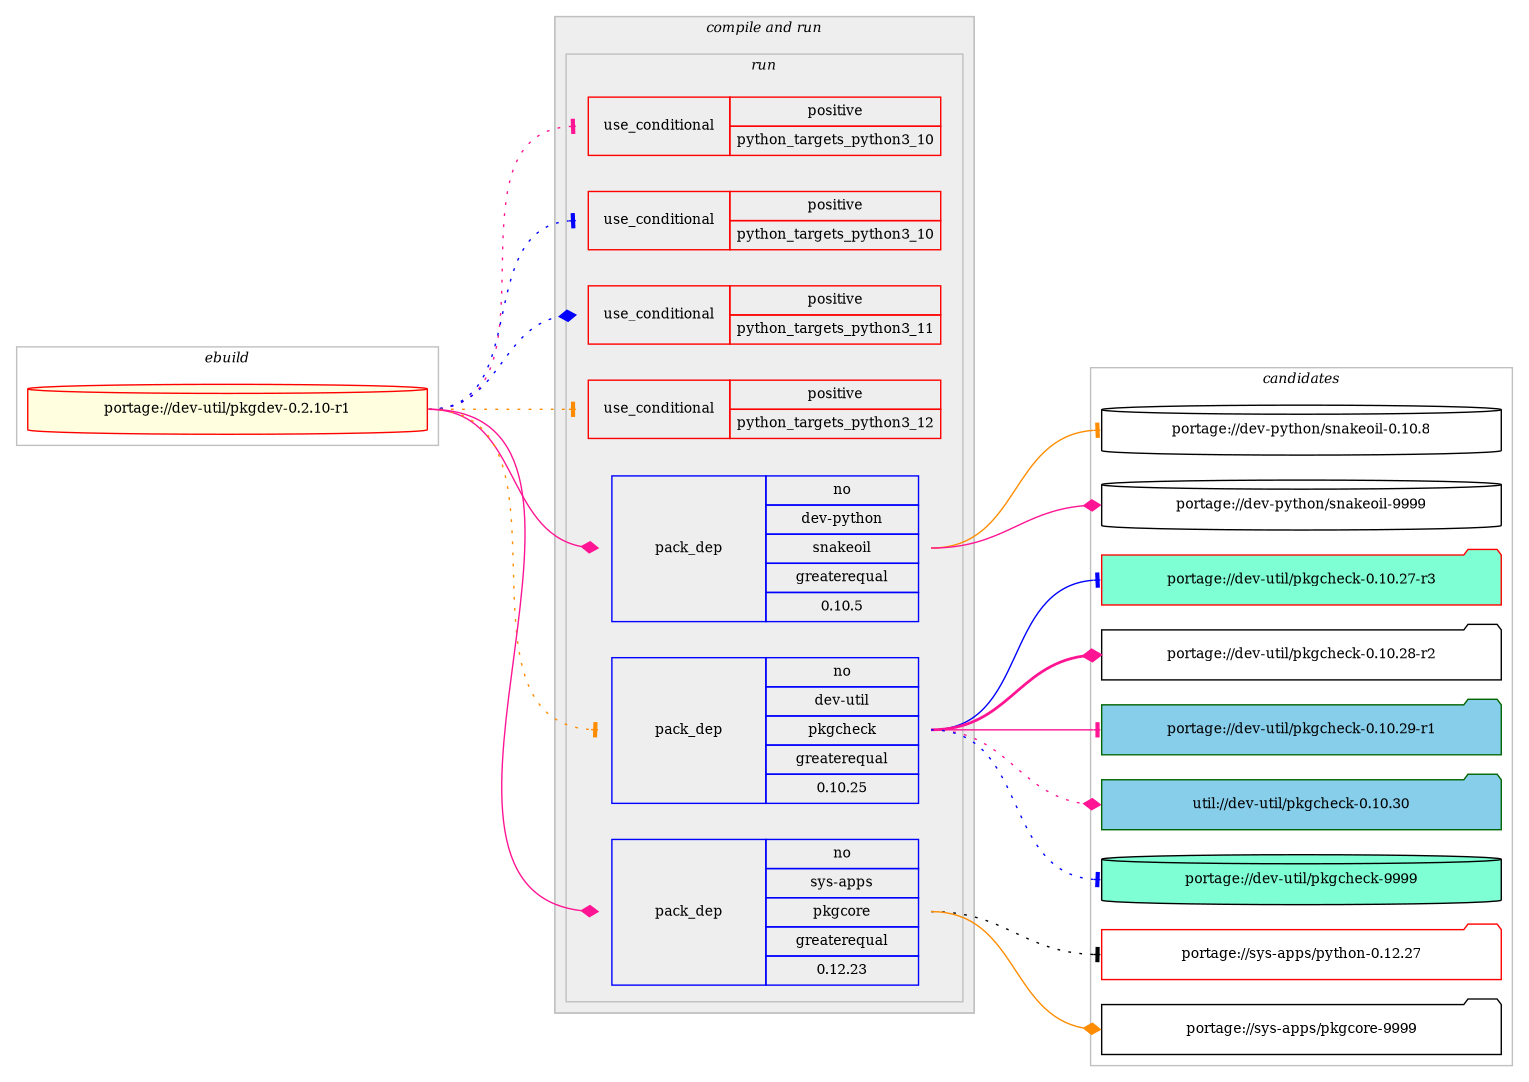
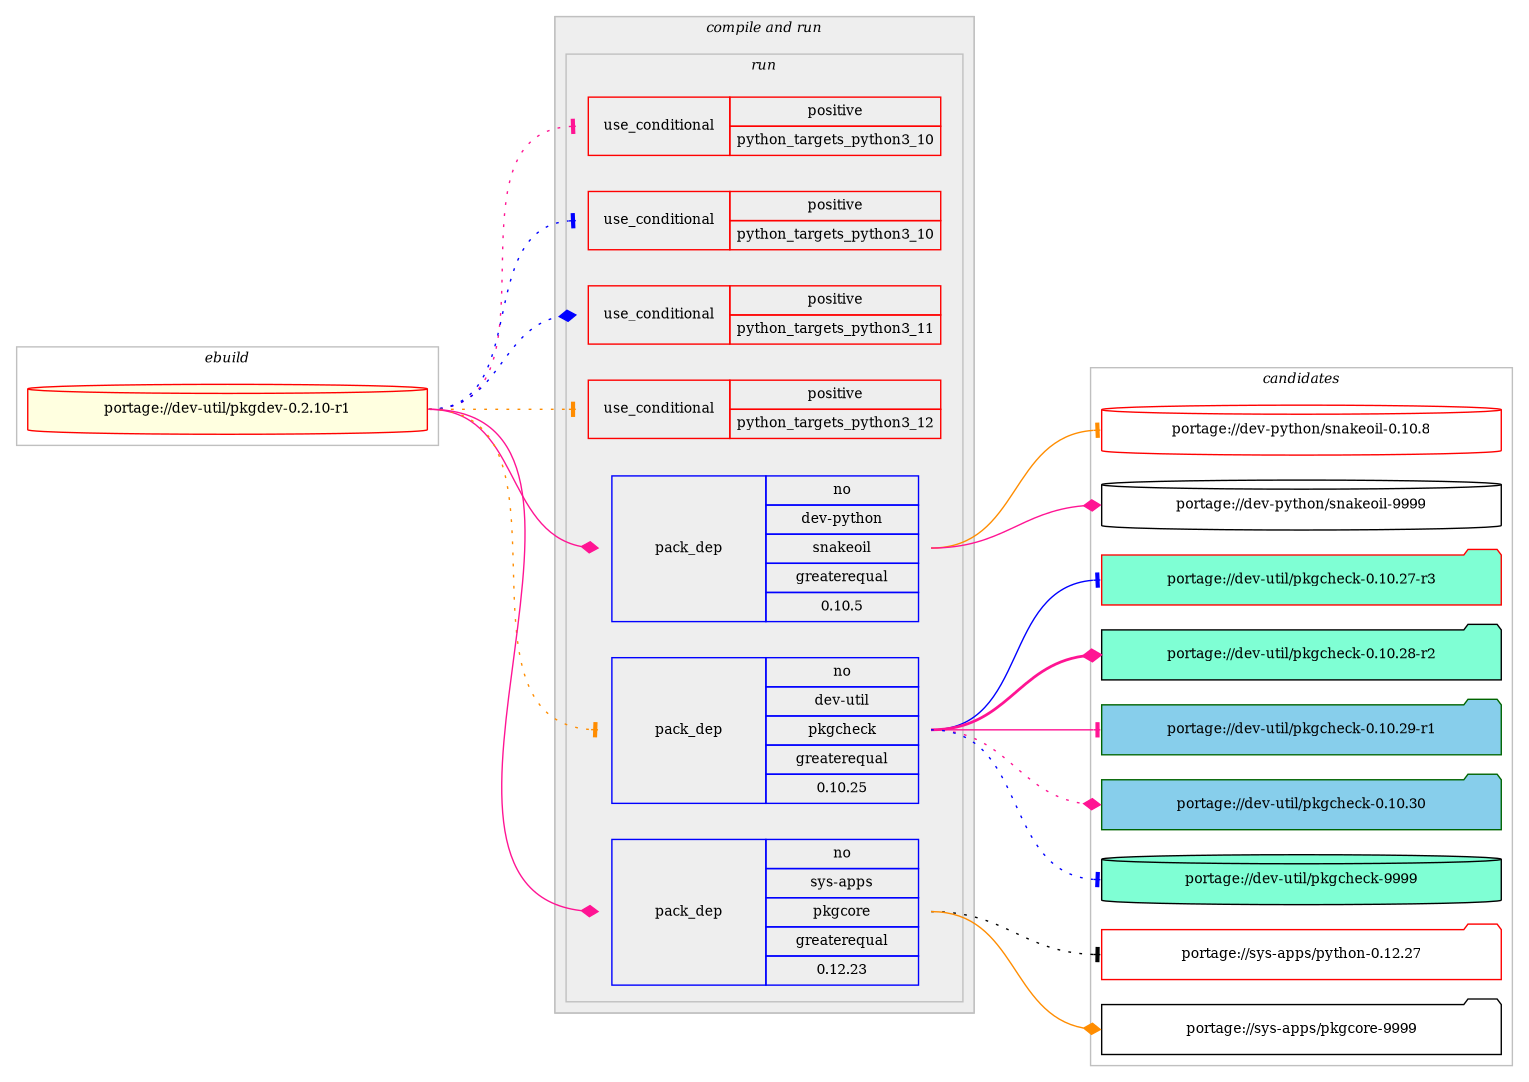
(1301, 430) -> (1301, 430)
(1301, 655) -> (1301, 655)
(1301, 805) -> (1301, 805)
